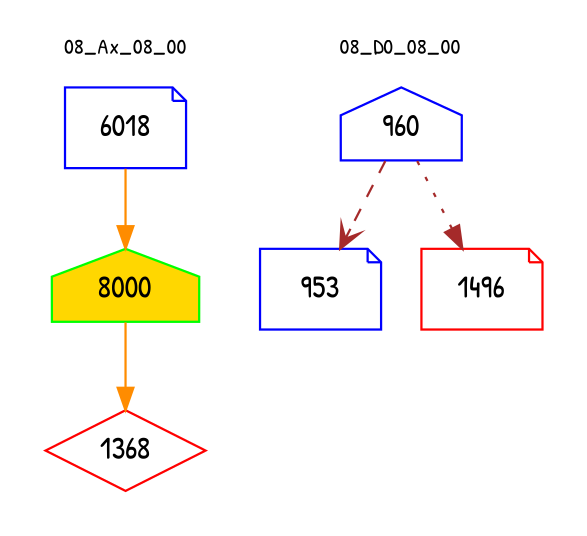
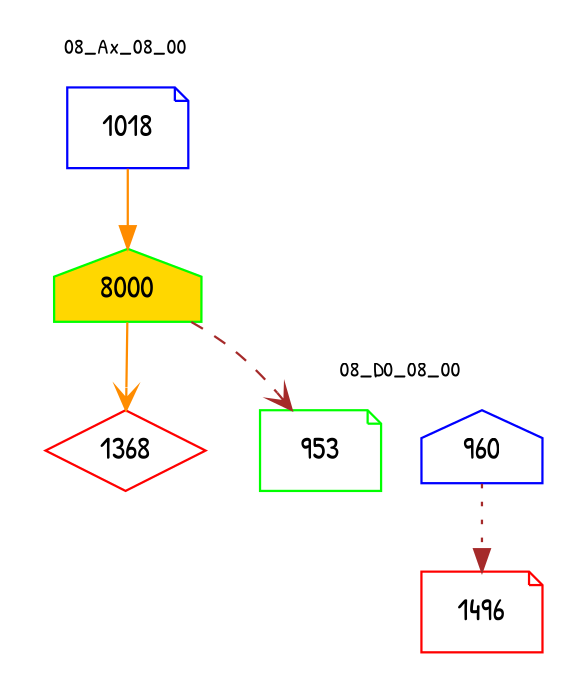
(126, 128) -> (128, 128)
(368, 195) -> (256, 370)
(321, 289) -> (321, 451)
(126, 355) -> (127, 355)
